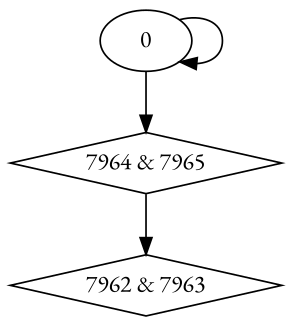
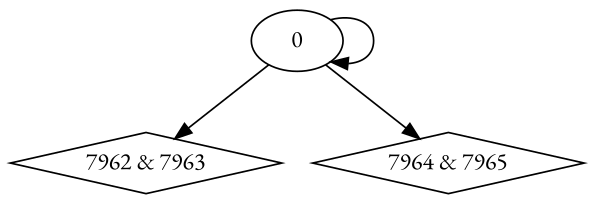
(146, 216) -> (229, 96)
